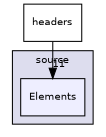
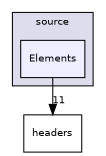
(53, 57) -> (53, 92)
